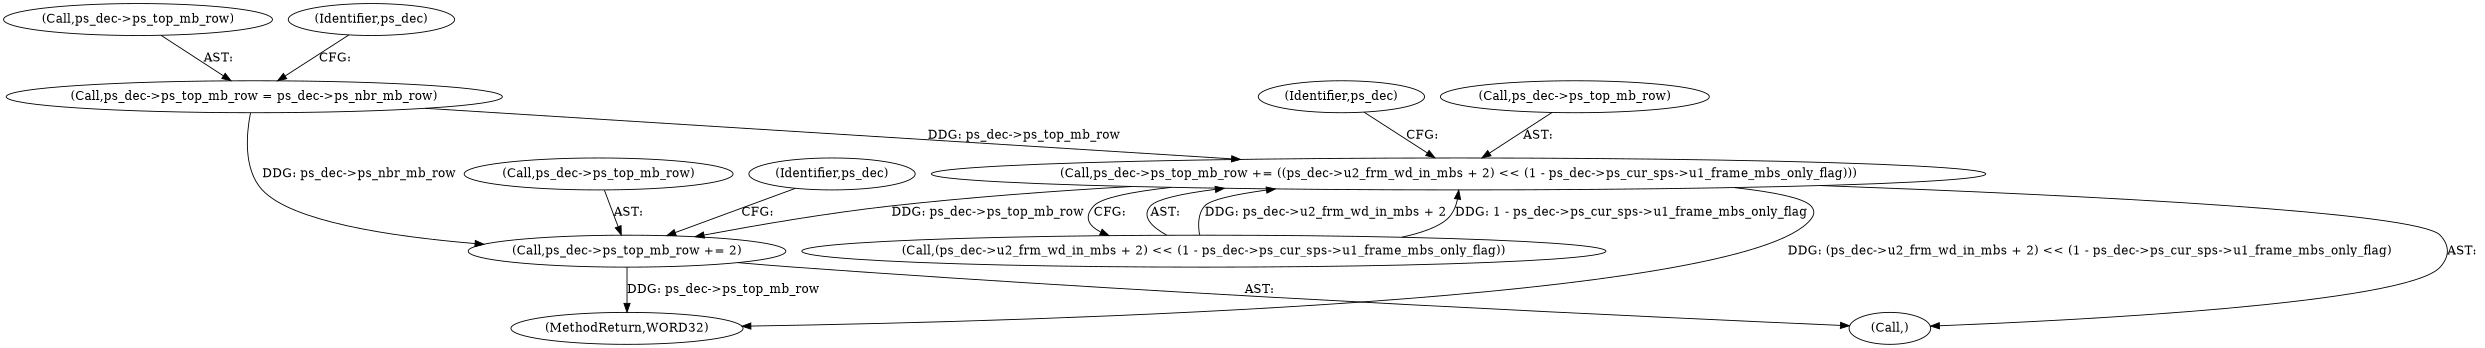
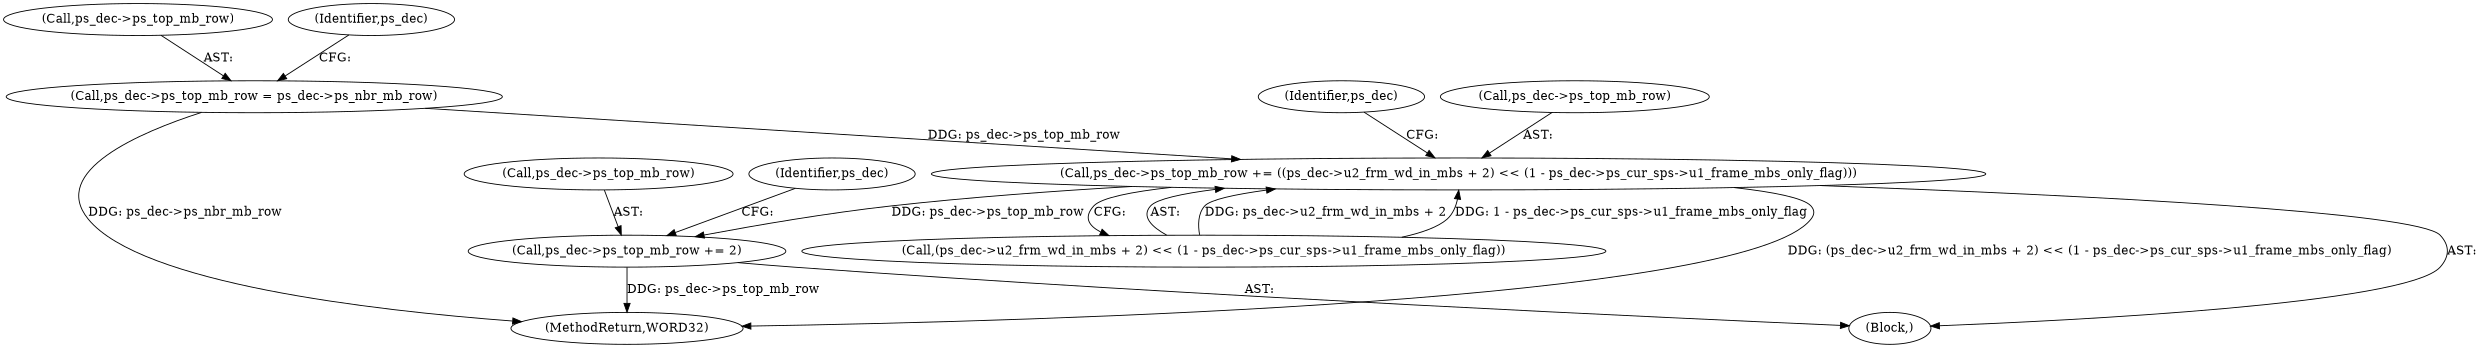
(326, 220) -> (205, 276)
(1890, 328) -> (1890, 328)
